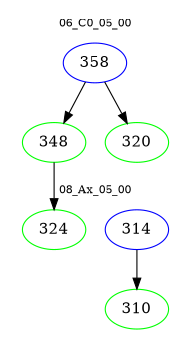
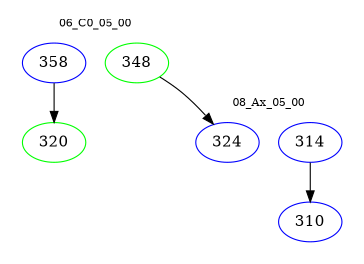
(77, 98) -> none
(54, 230) -> (227, 142)
(137, 309) -> (310, 222)
